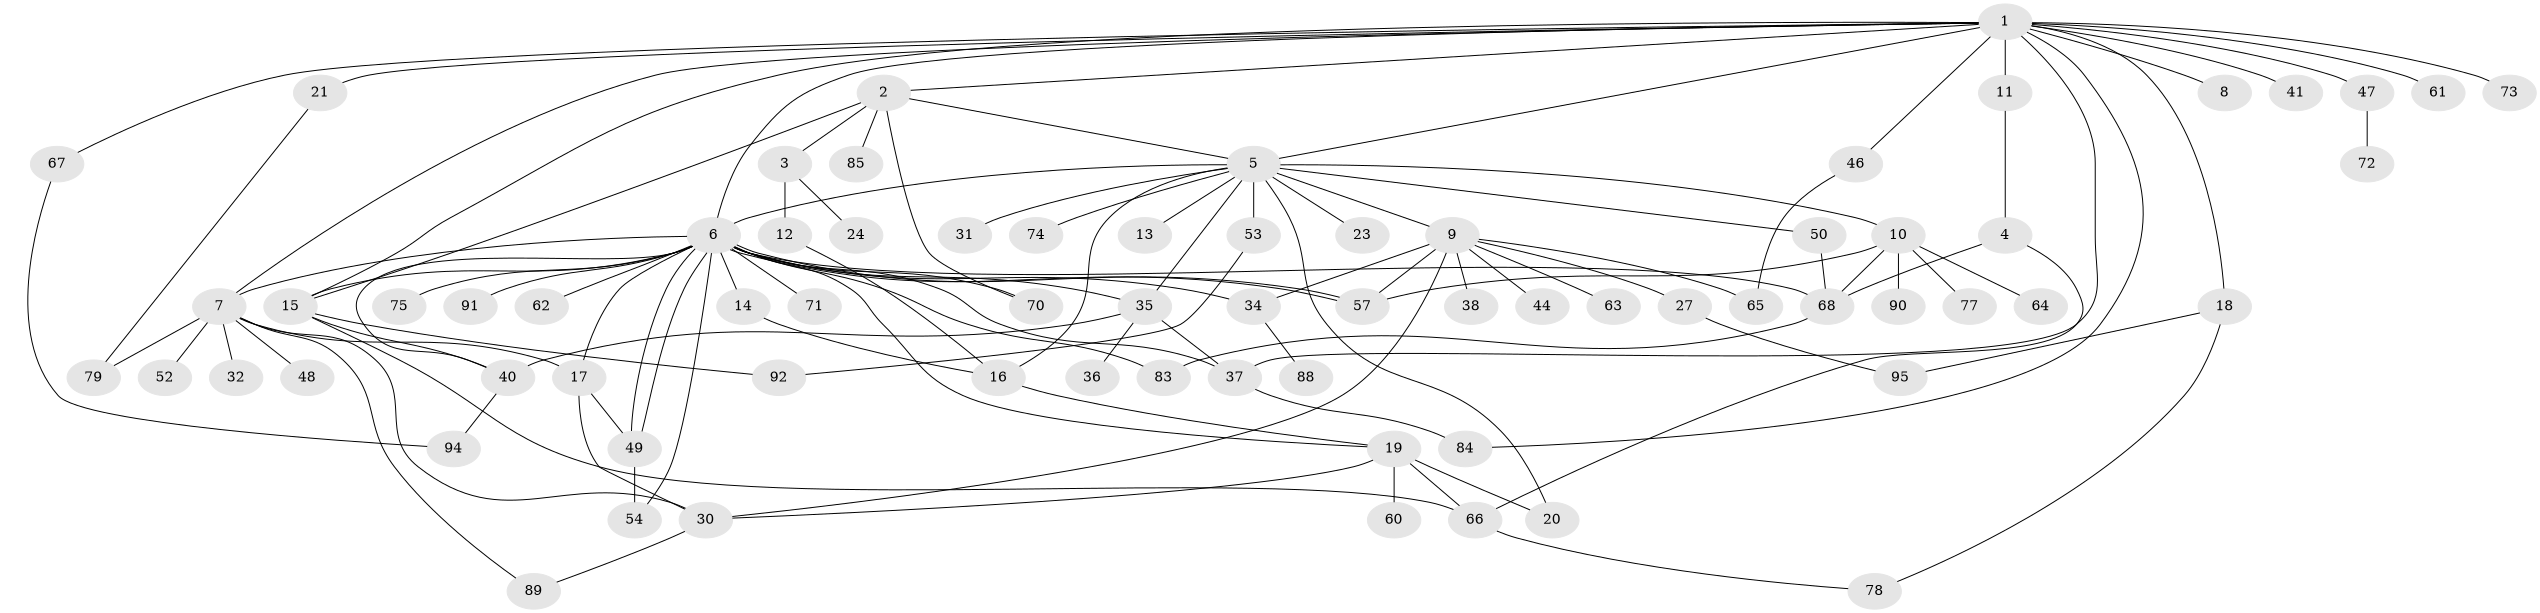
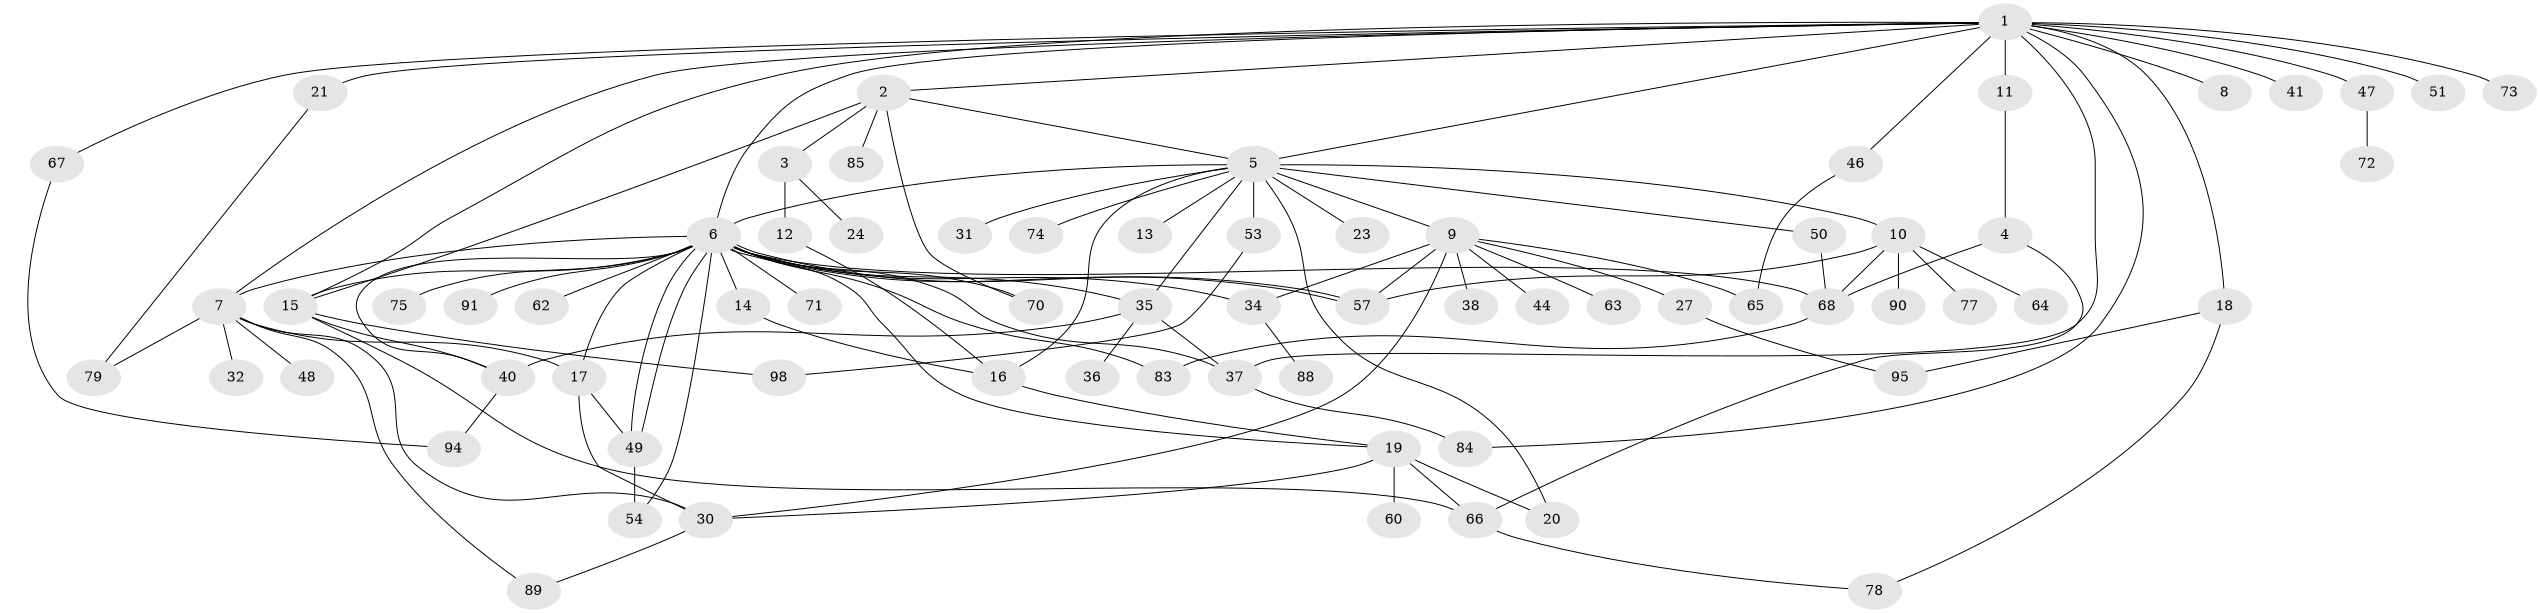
(2438, 93) -> (2438, 93)
(165, 378) -> none
(779, 378) -> (779, 378)
